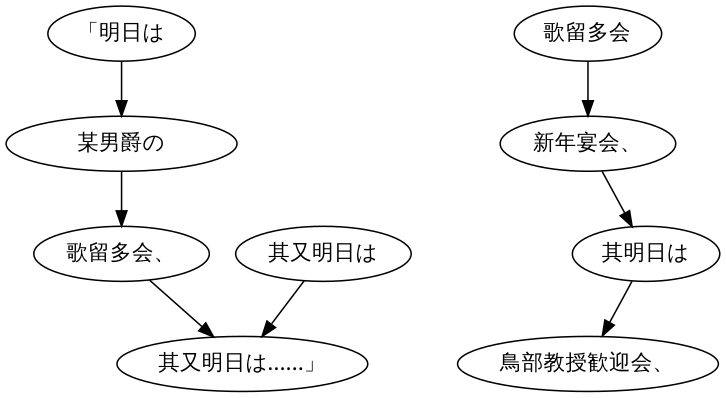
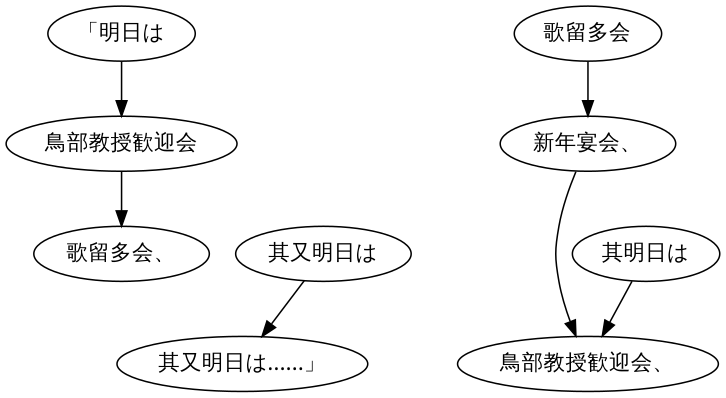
(122, 144) -> (122, 144)
(613, 192) -> (556, 246)
(176, 304) -> none
